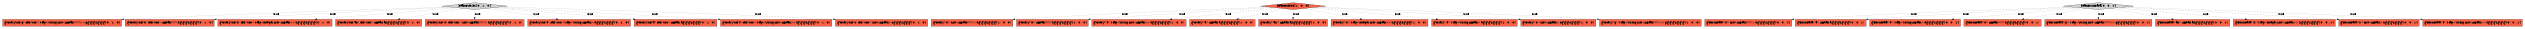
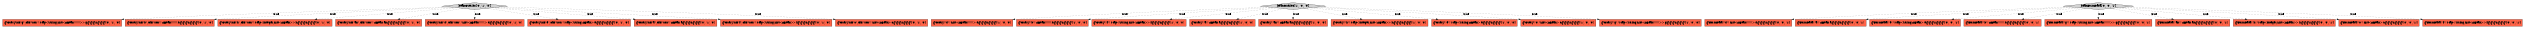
(1293, 6) -> (1293, 6)
